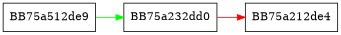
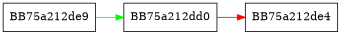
(49, 17) -> (49, 17)
(170, 17) -> (170, 17)
